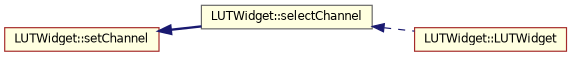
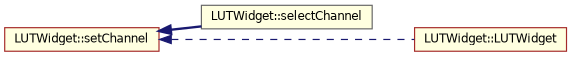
(399, 29) -> (293, 39)
